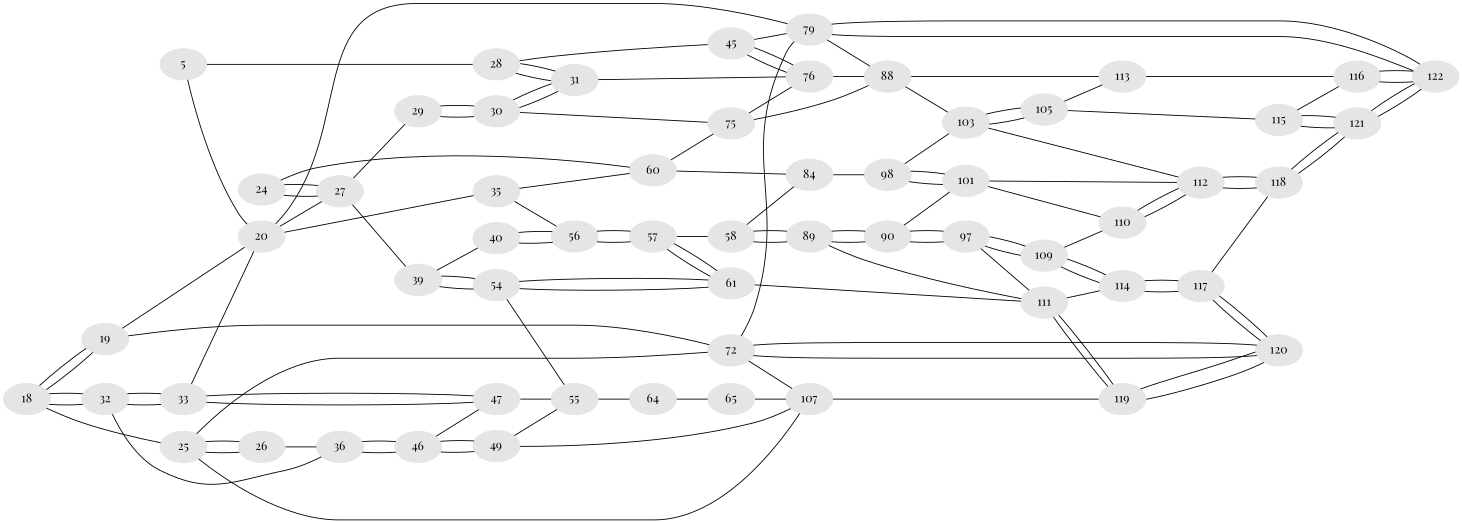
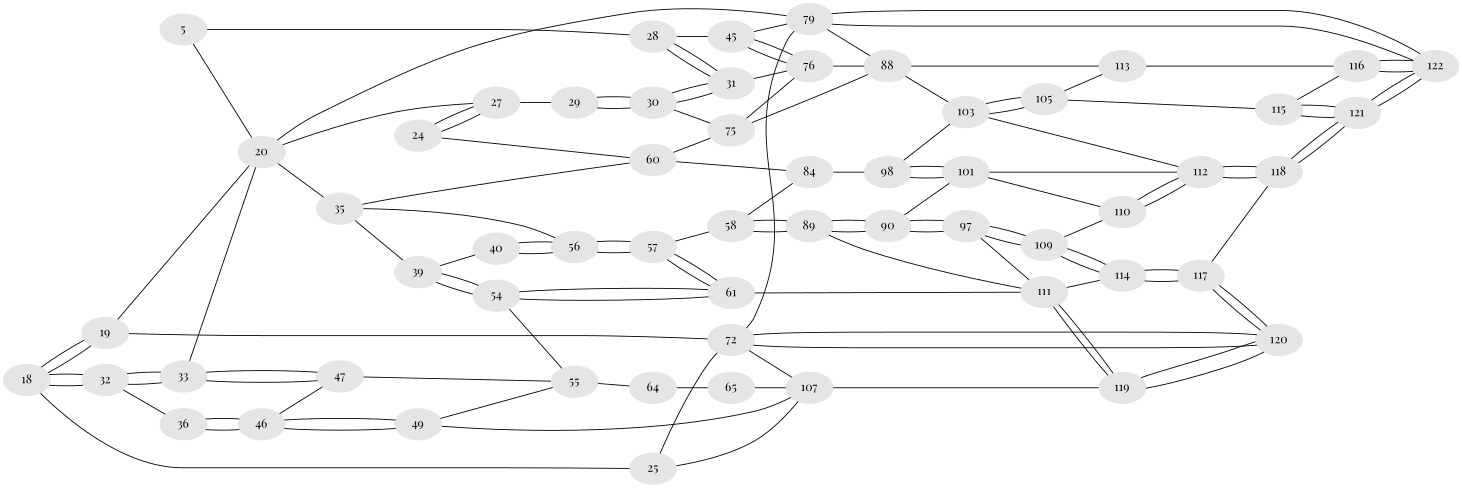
(379, 236) -> (379, 240)
(262, 447) -> none
